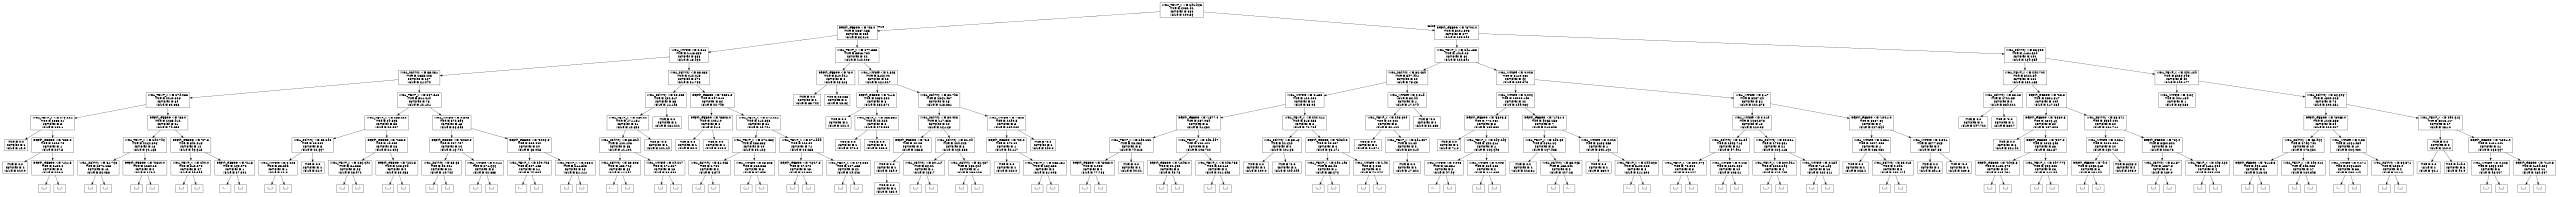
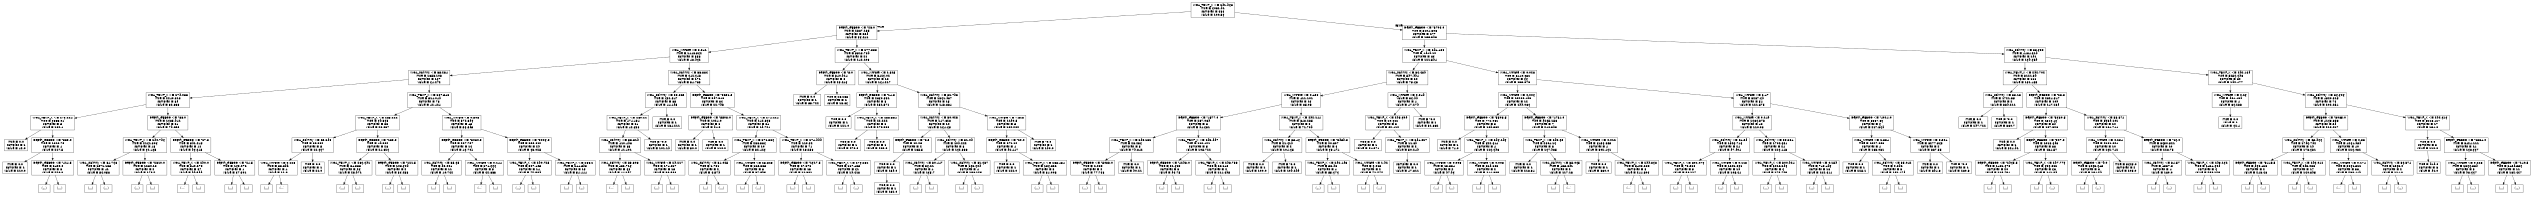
(2435, 155) -> (2230, 111)
(1407, 168) -> (1407, 168)
